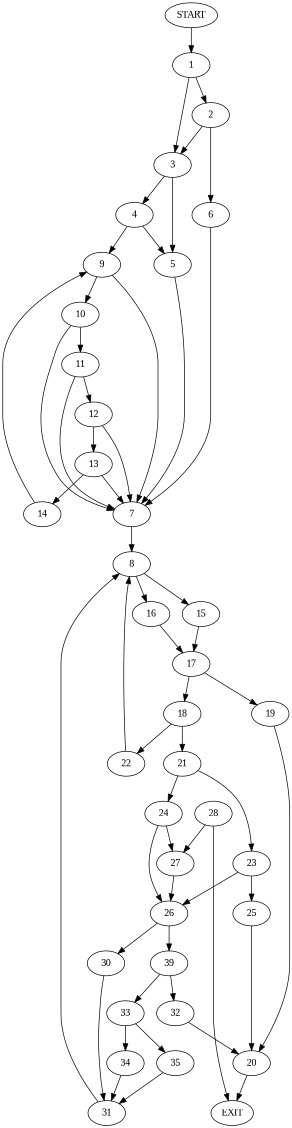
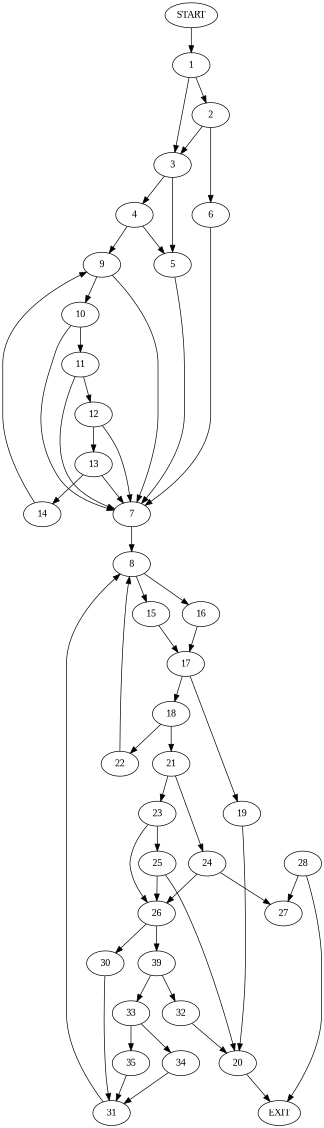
(173, 885) -> (157, 885)
